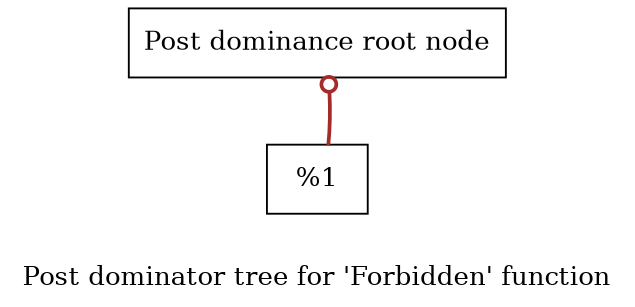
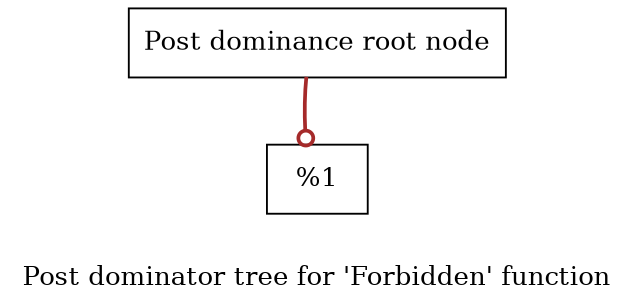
(330, 119) -> (305, 104)
